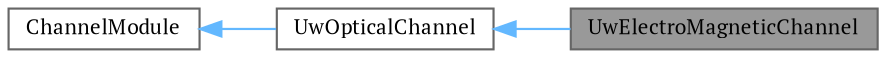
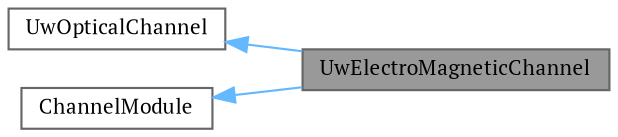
(249, 29) -> (269, 91)
